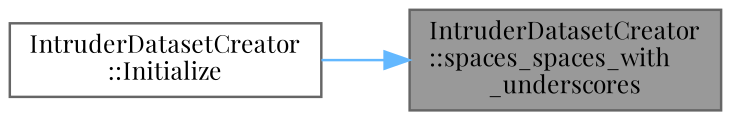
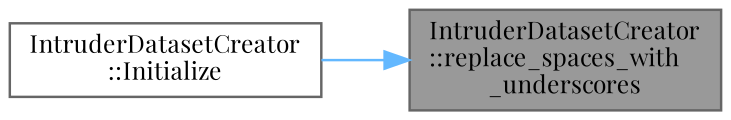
(565, 60) -> (565, 60)
